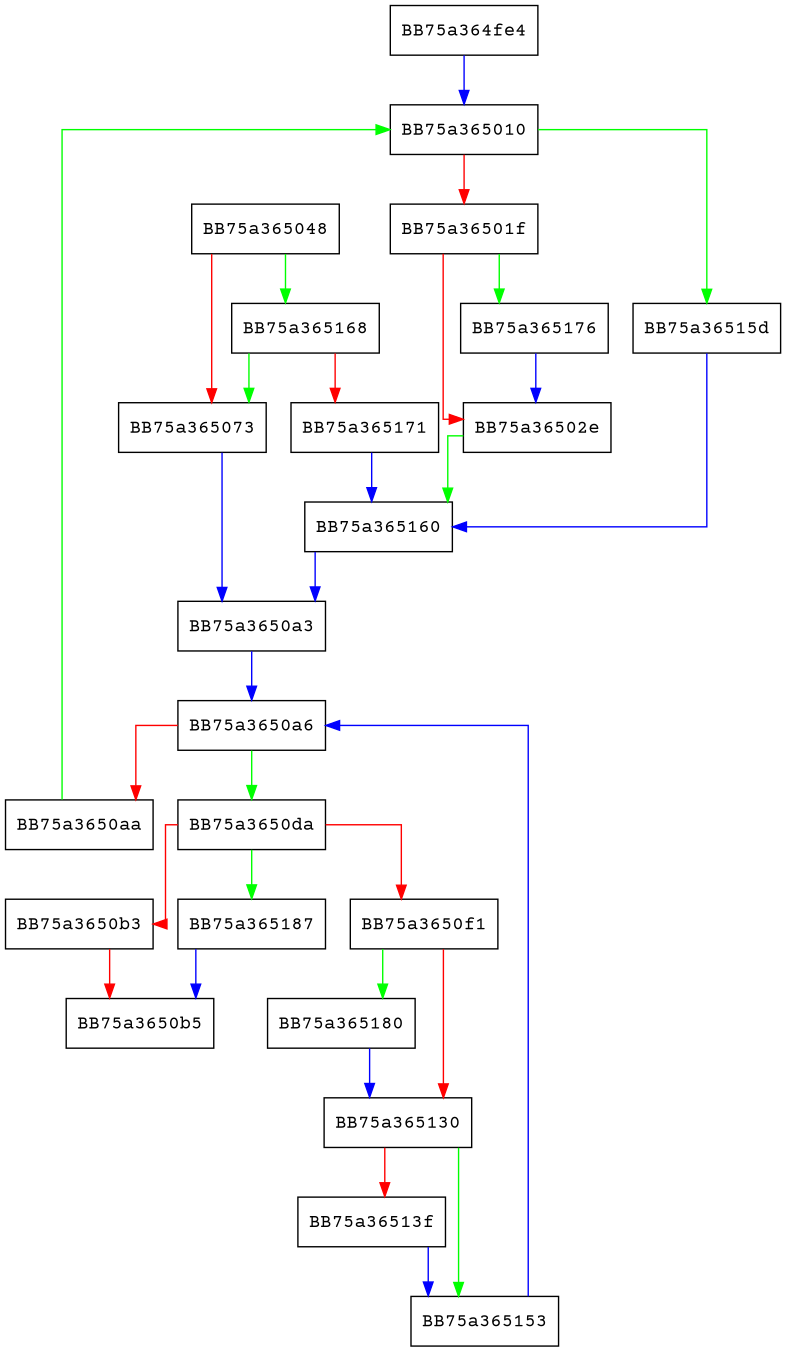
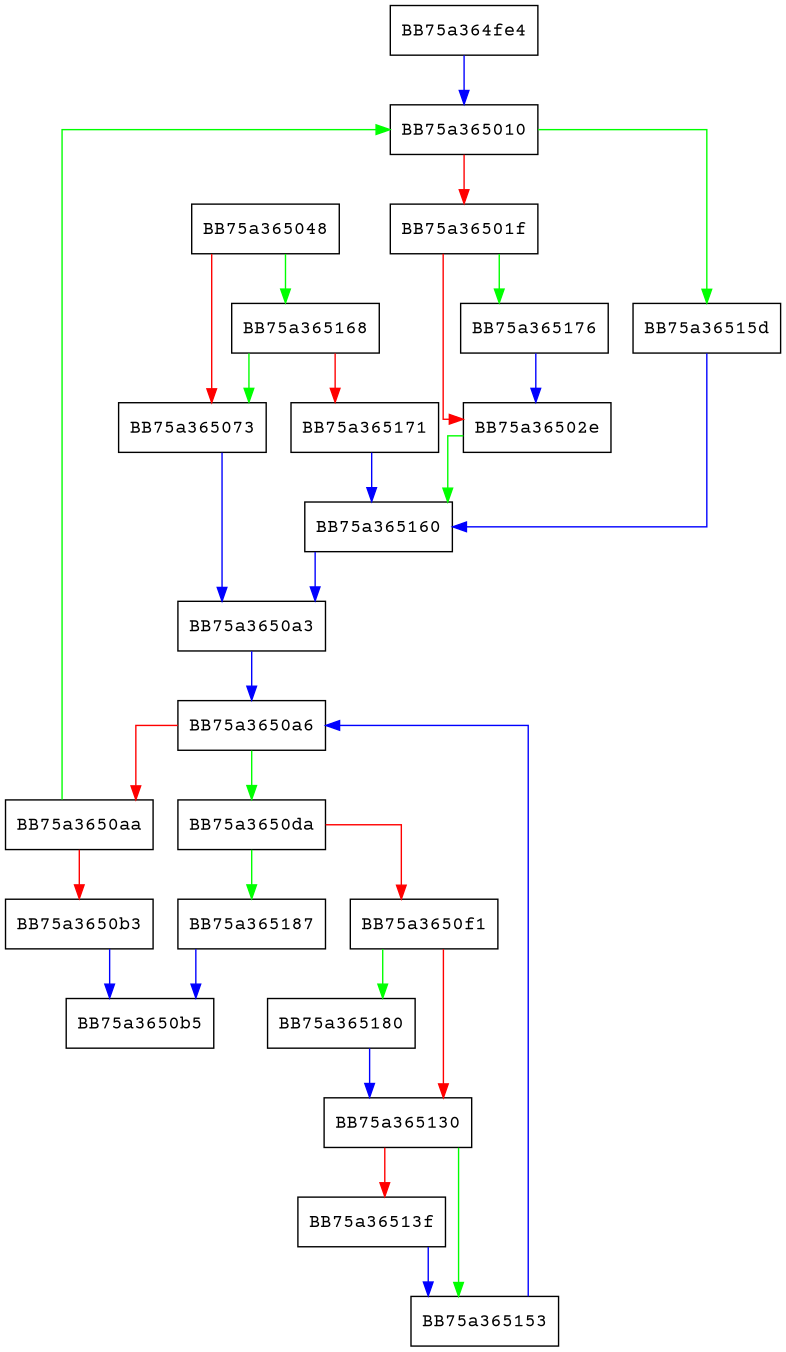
(166, 869) -> (79, 867)
(110, 967) -> (110, 967)
